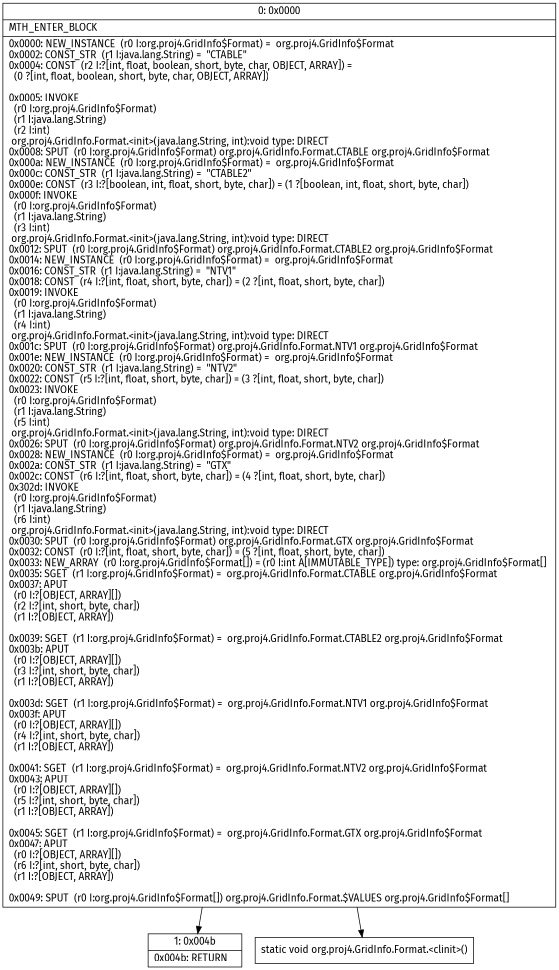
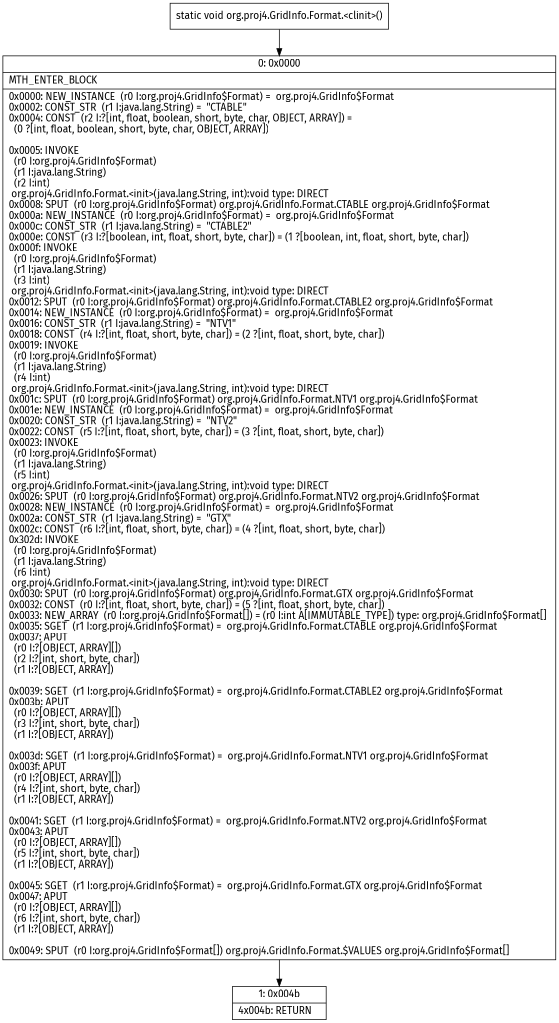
(359, 919) -> (279, 39)
(195, 958) -> (279, 1011)
